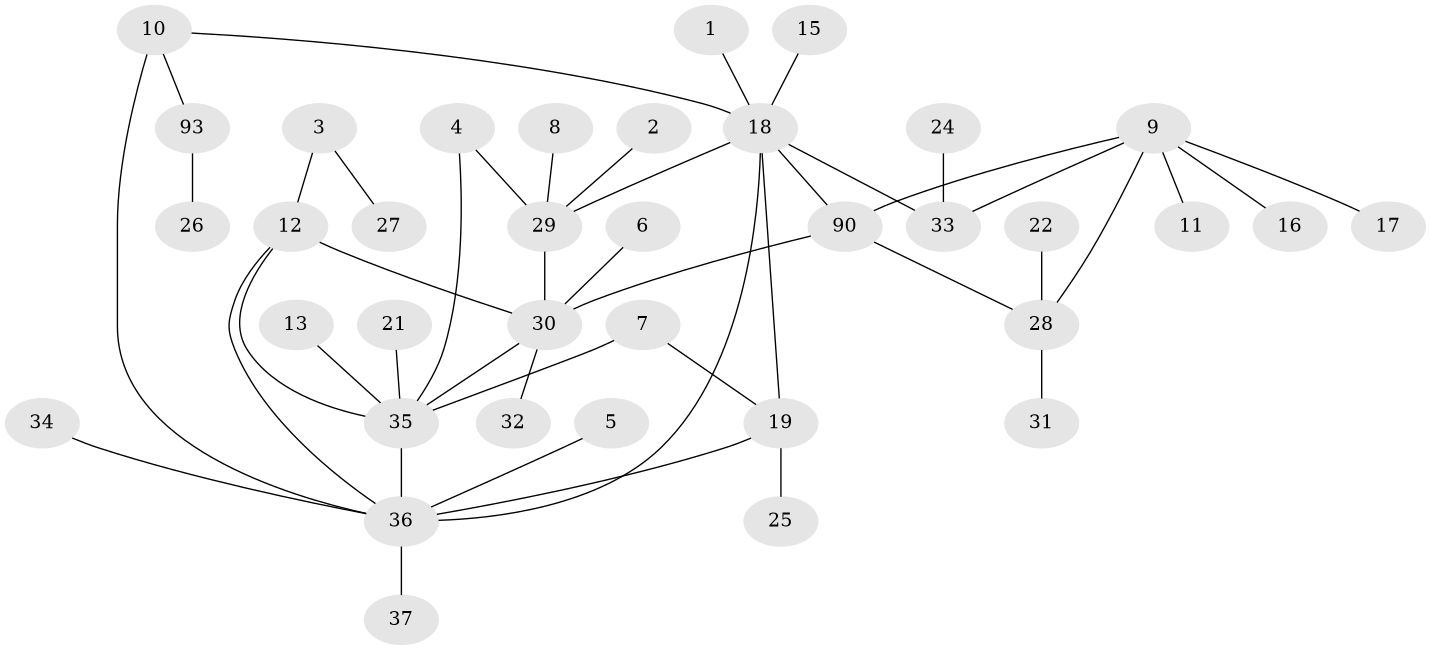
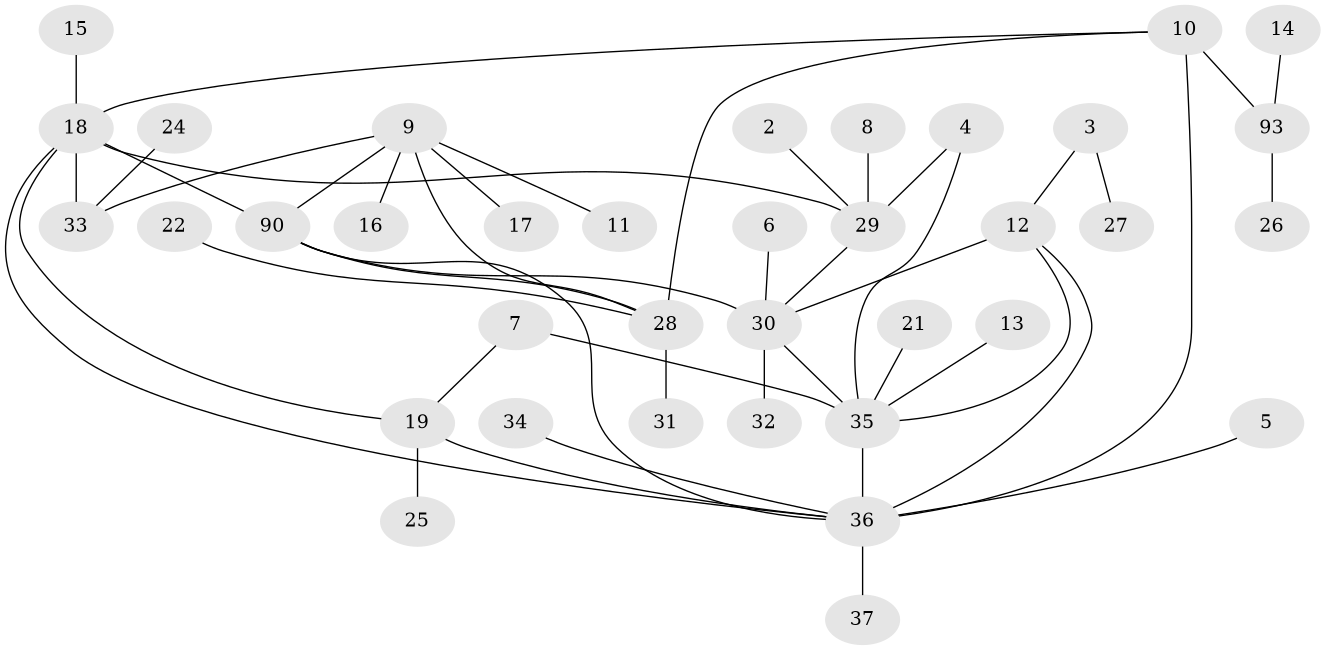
(711, 30) -> none
none -> (1283, 30)
none -> (828, 63)
none -> (586, 332)
